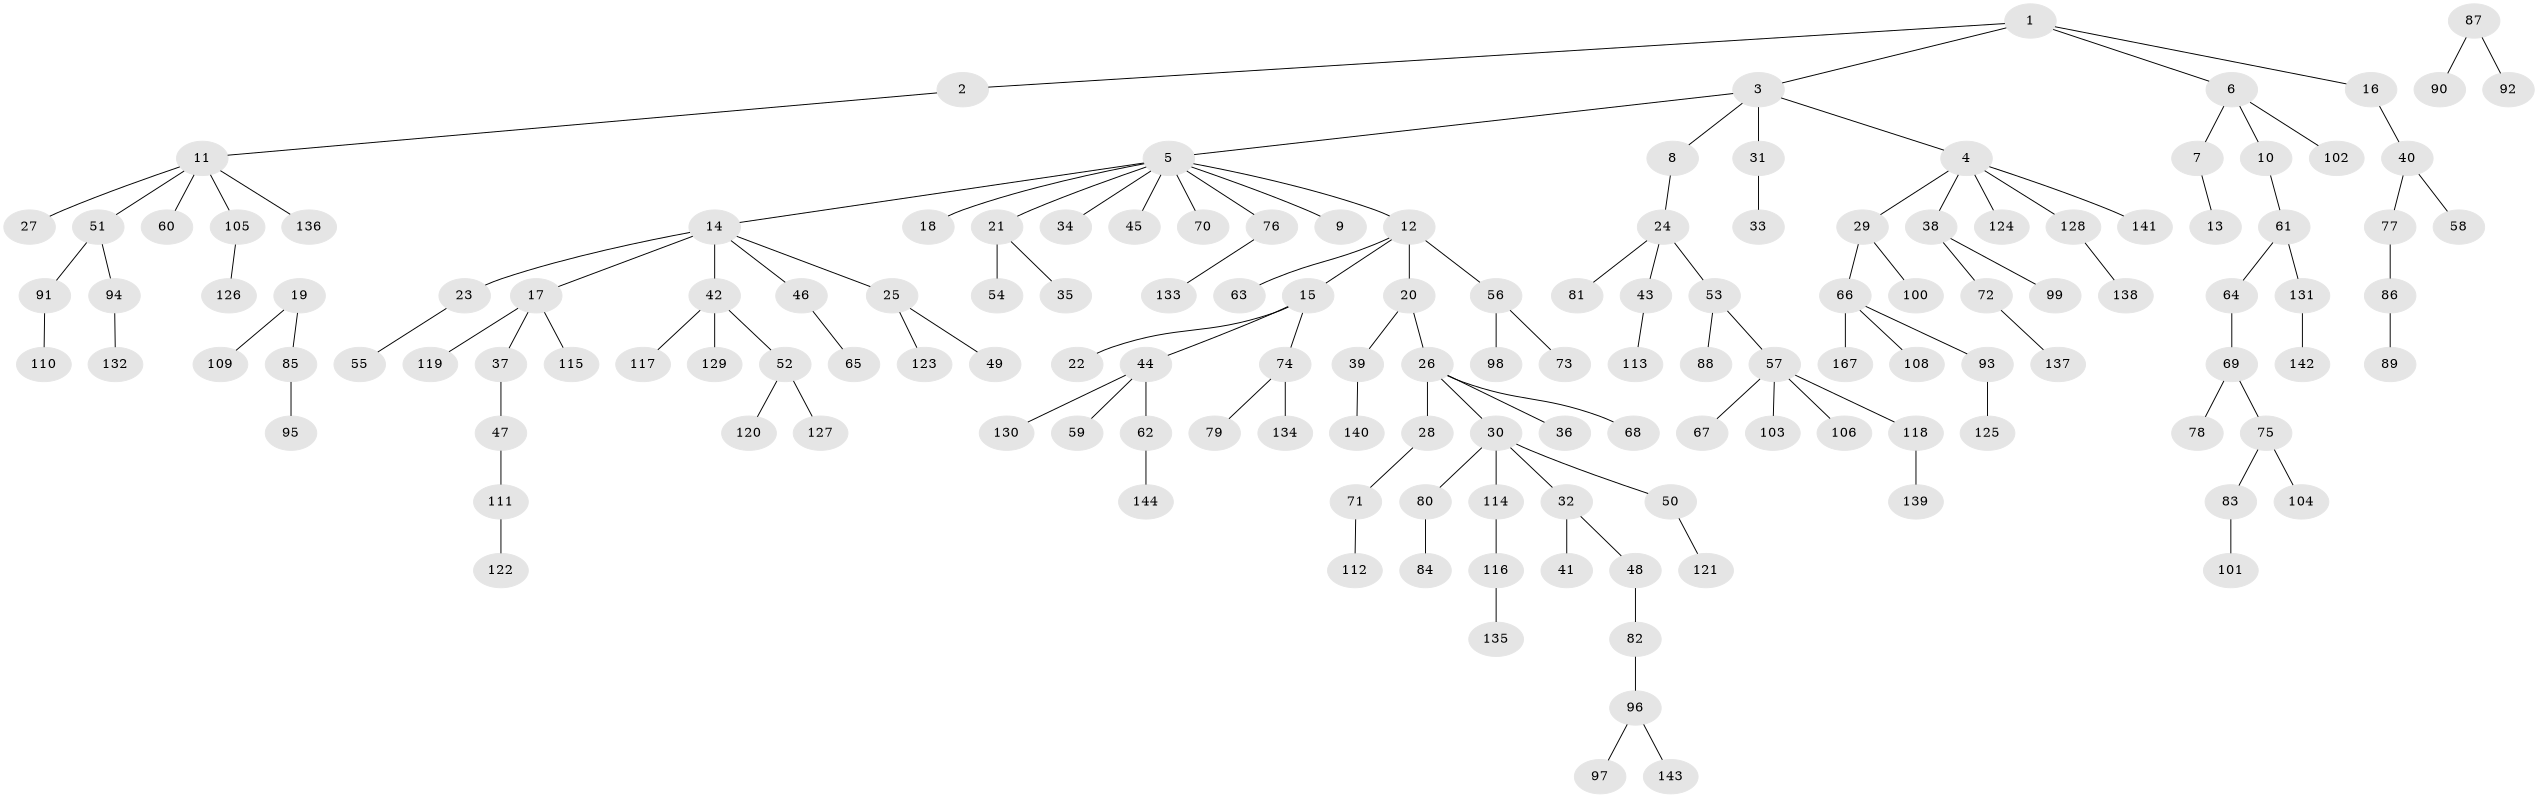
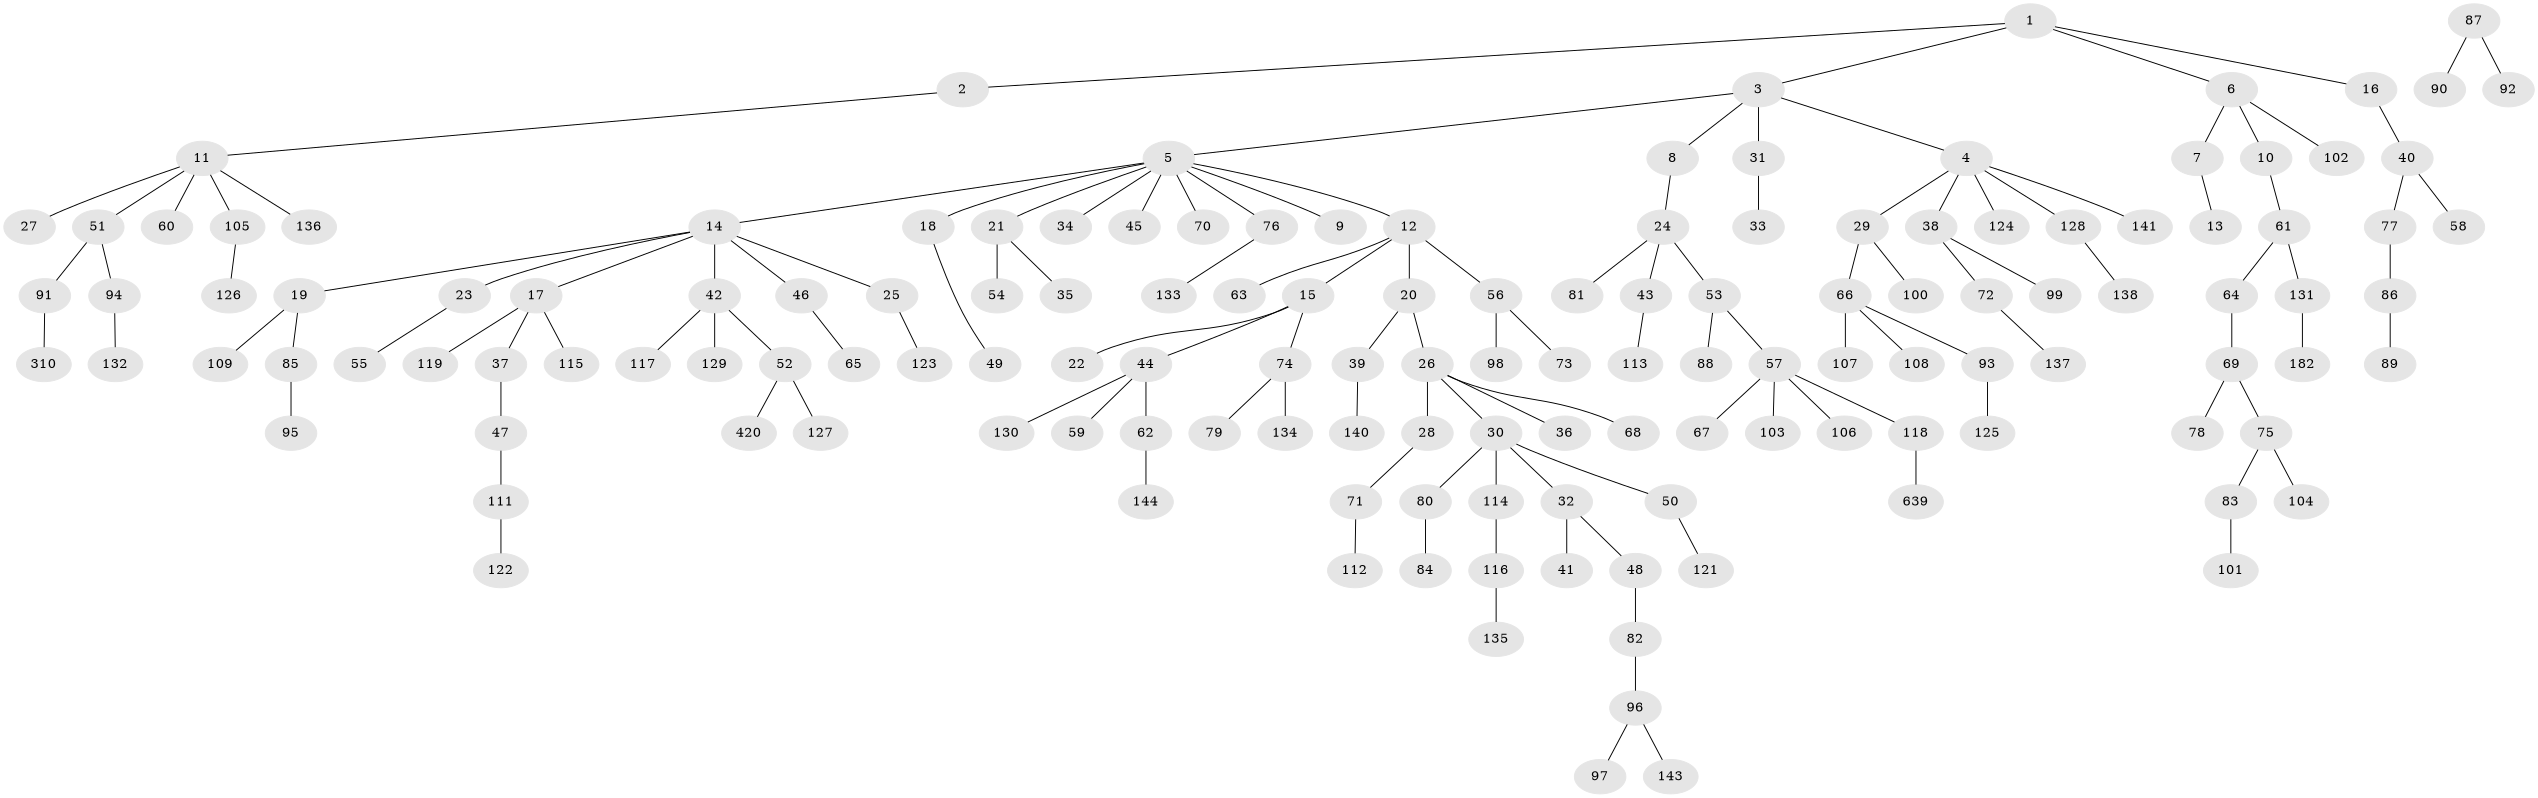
none -> (507, 261)
(944, 330) -> (956, 298)
(44, 364) -> (44, 364)
(1845, 364) -> (1845, 364)
(2302, 364) -> (2302, 364)
(749, 433) -> (749, 433)
(1916, 502) -> (1916, 502)
